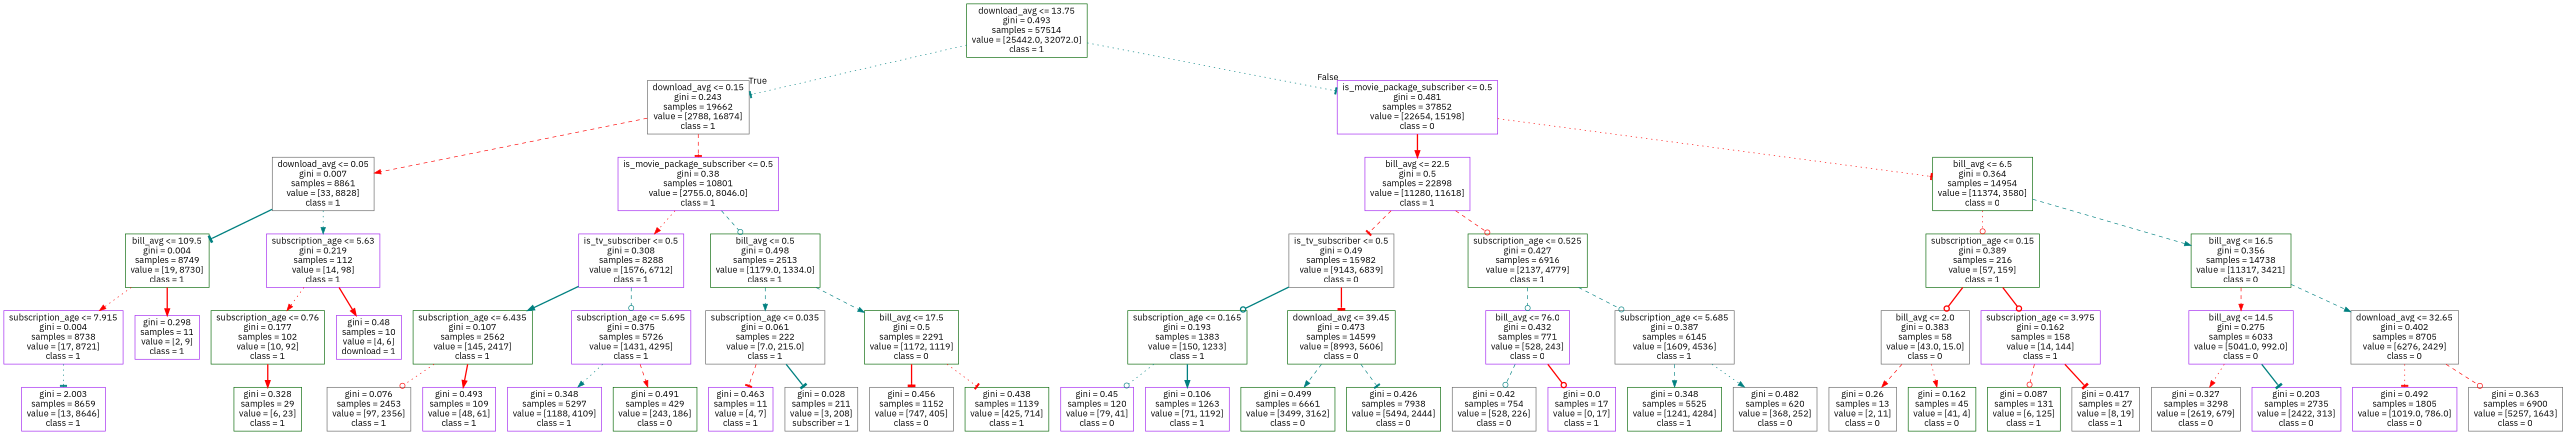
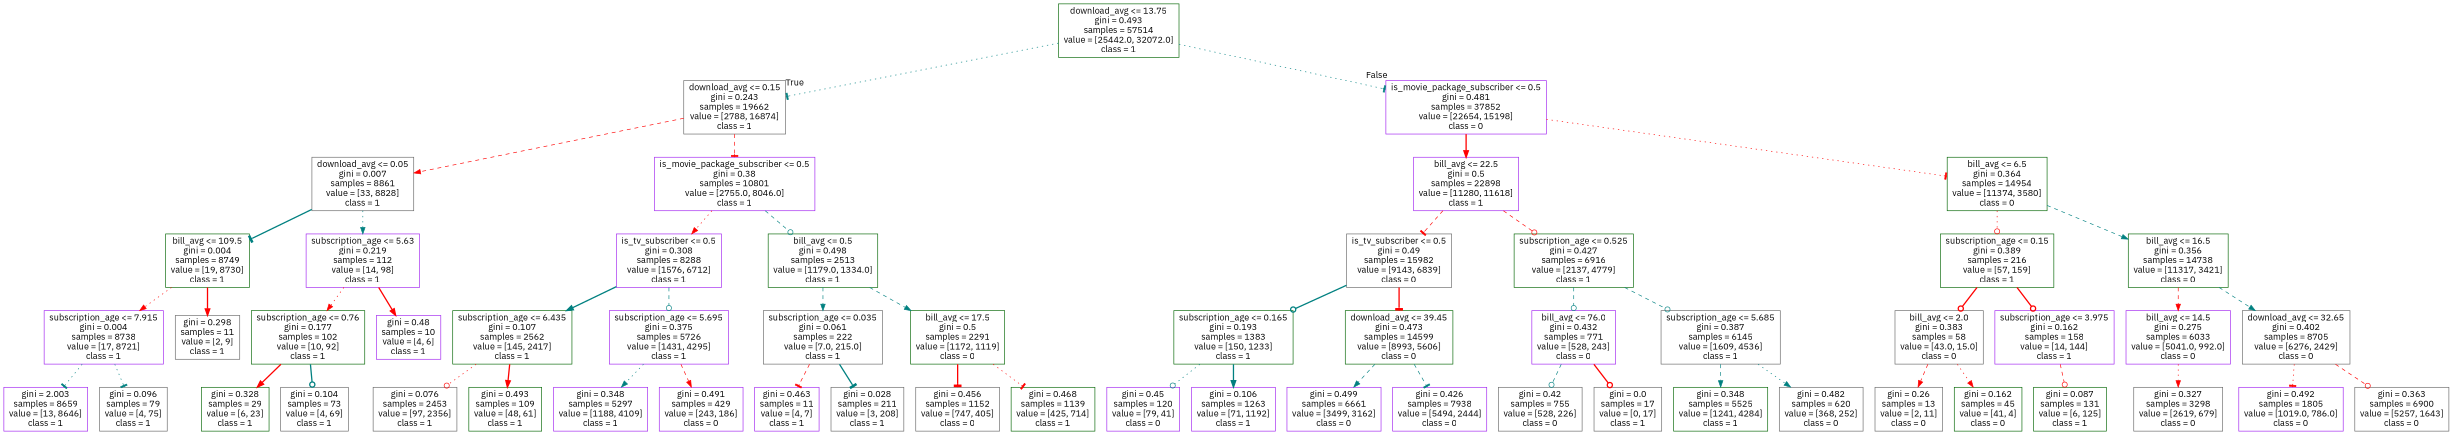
(167, 337) -> (208, 337)
(369, 337) -> (409, 337)
none -> (133, 409)
none -> (314, 409)
(459, 409) -> (505, 409)
(655, 409) -> (701, 409)
(821, 409) -> (867, 409)
(1007, 409) -> (1053, 409)
(1288, 409) -> (1334, 409)
(1394, 409) -> (1440, 409)
(1494, 409) -> (1540, 409)
(1582, 409) -> (1628, 409)
(2106, 409) -> none
(2296, 409) -> none
